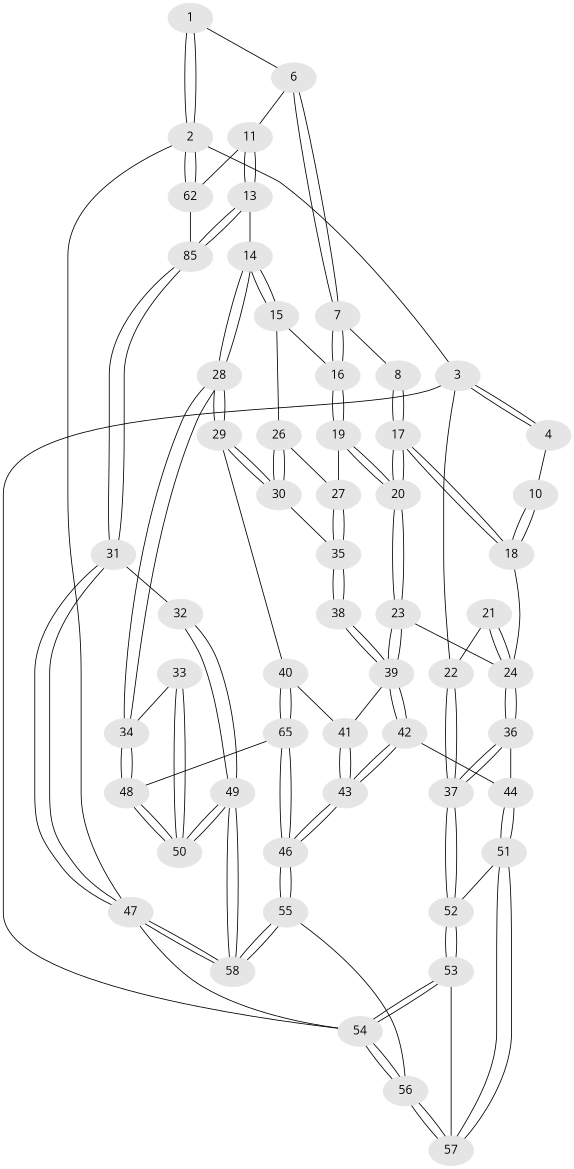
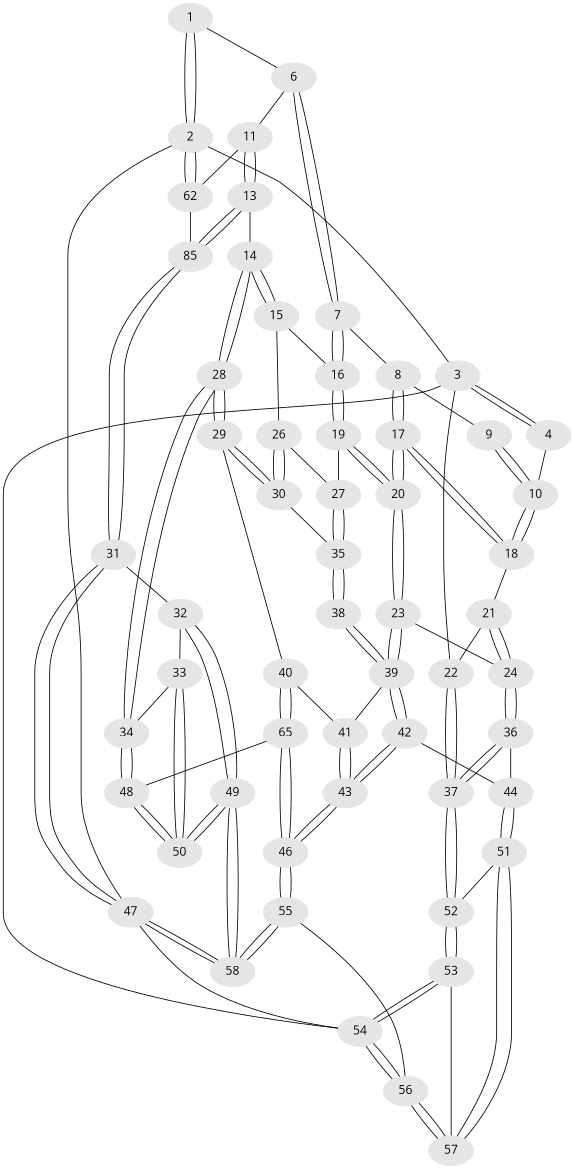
none -> (489, 435)
(520, 614) -> (500, 584)
none -> (180, 644)
